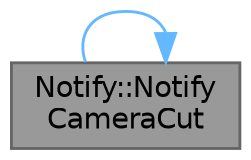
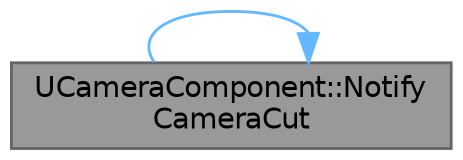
(126, 106) -> (231, 106)
